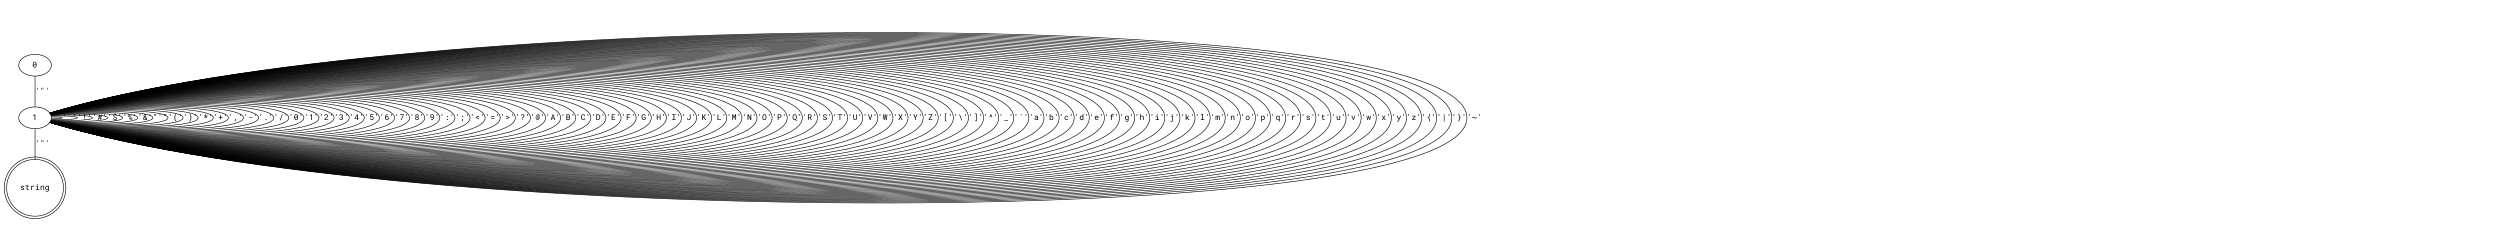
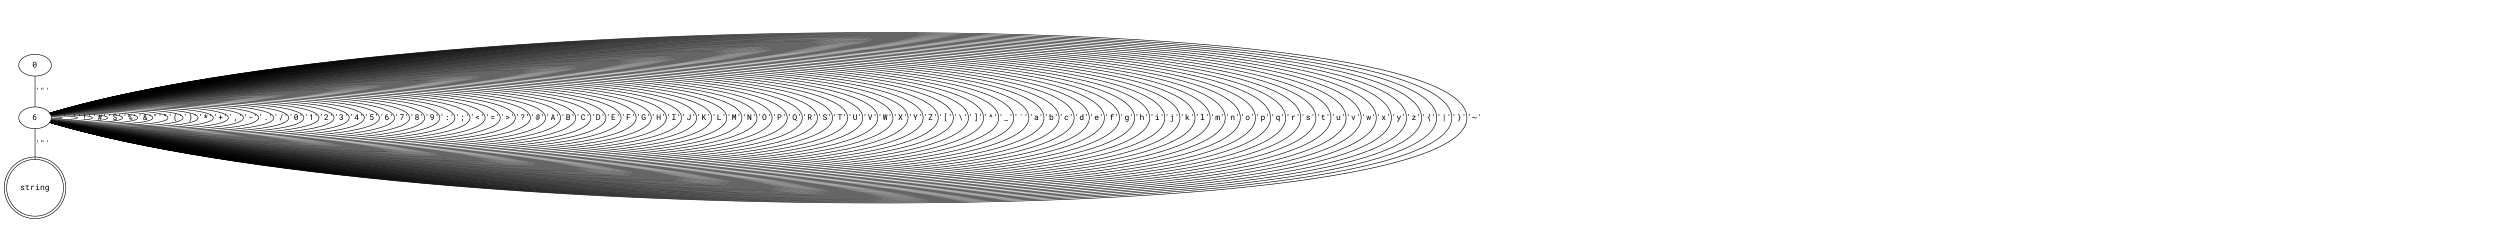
(35, 118) -> (35, 118)
